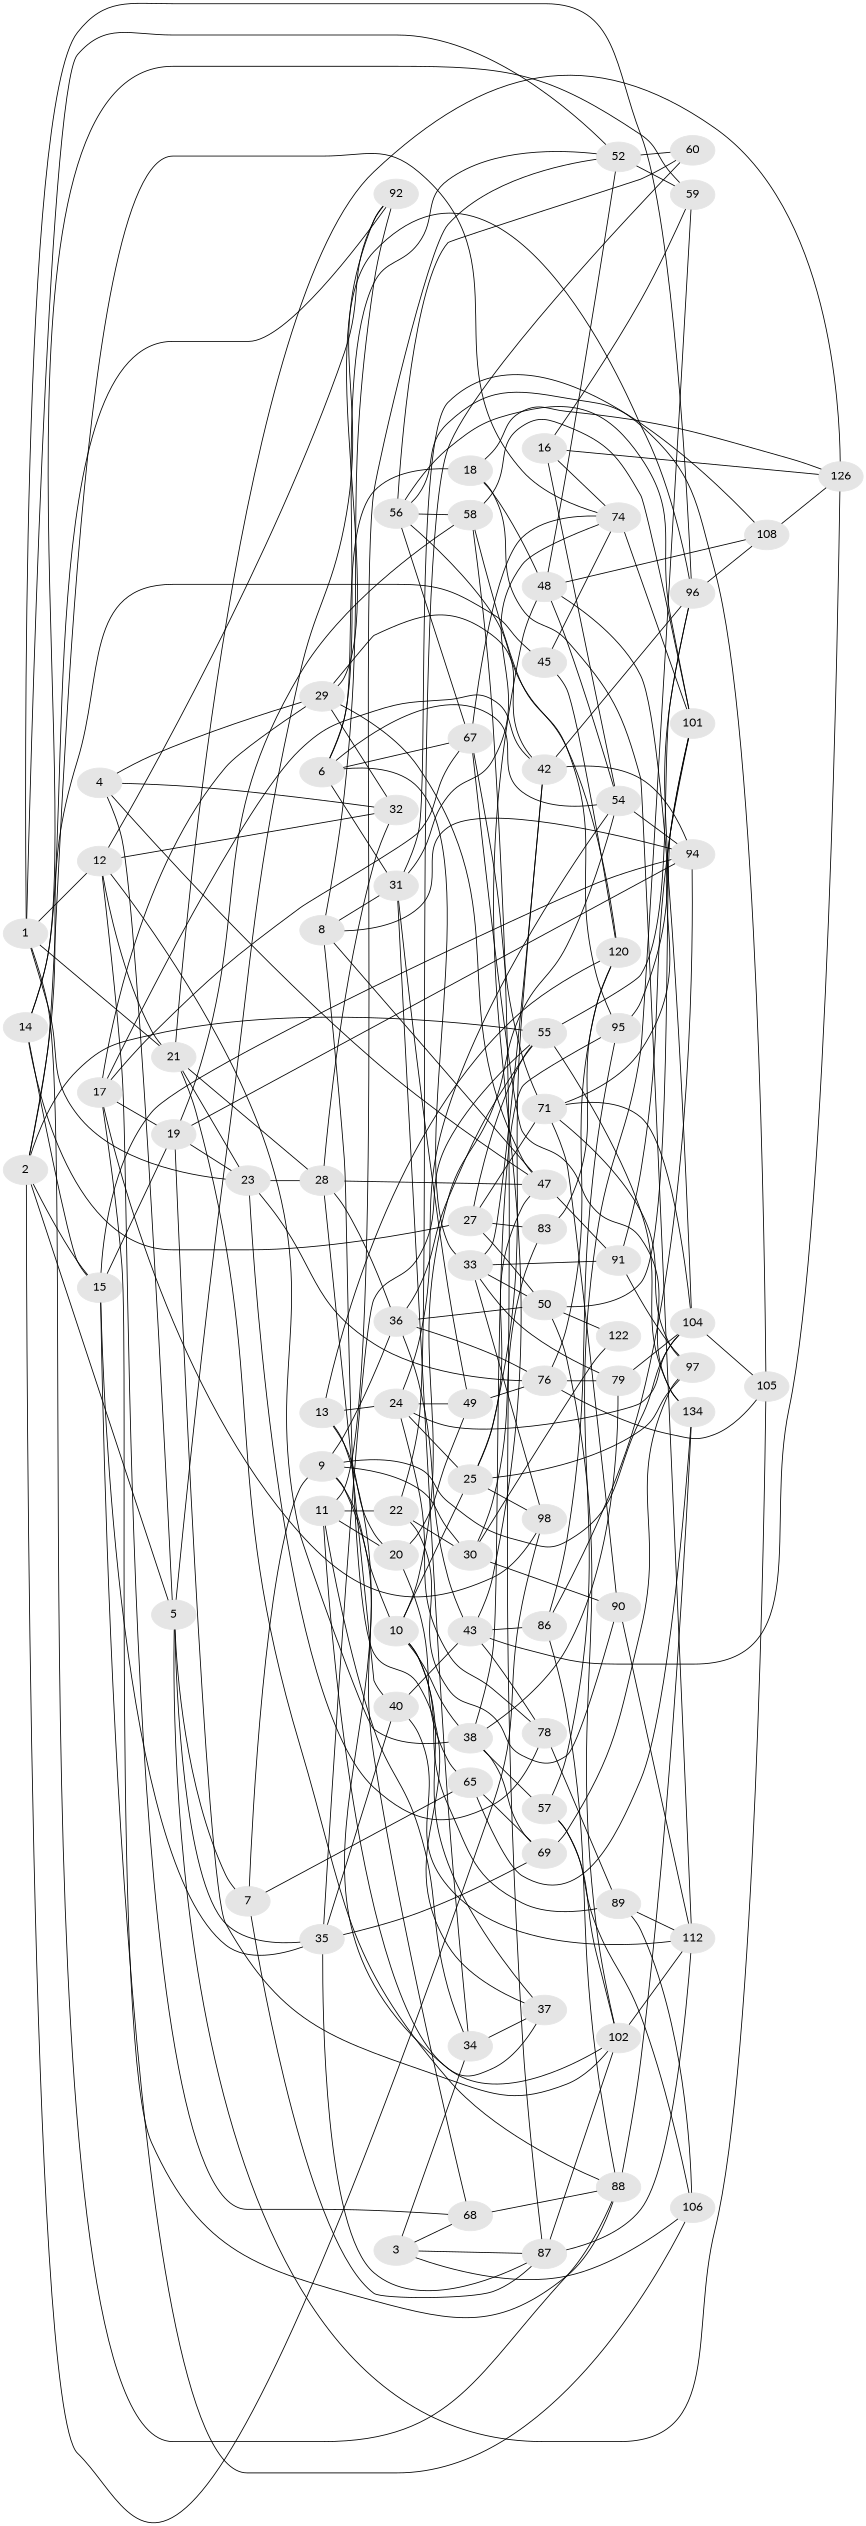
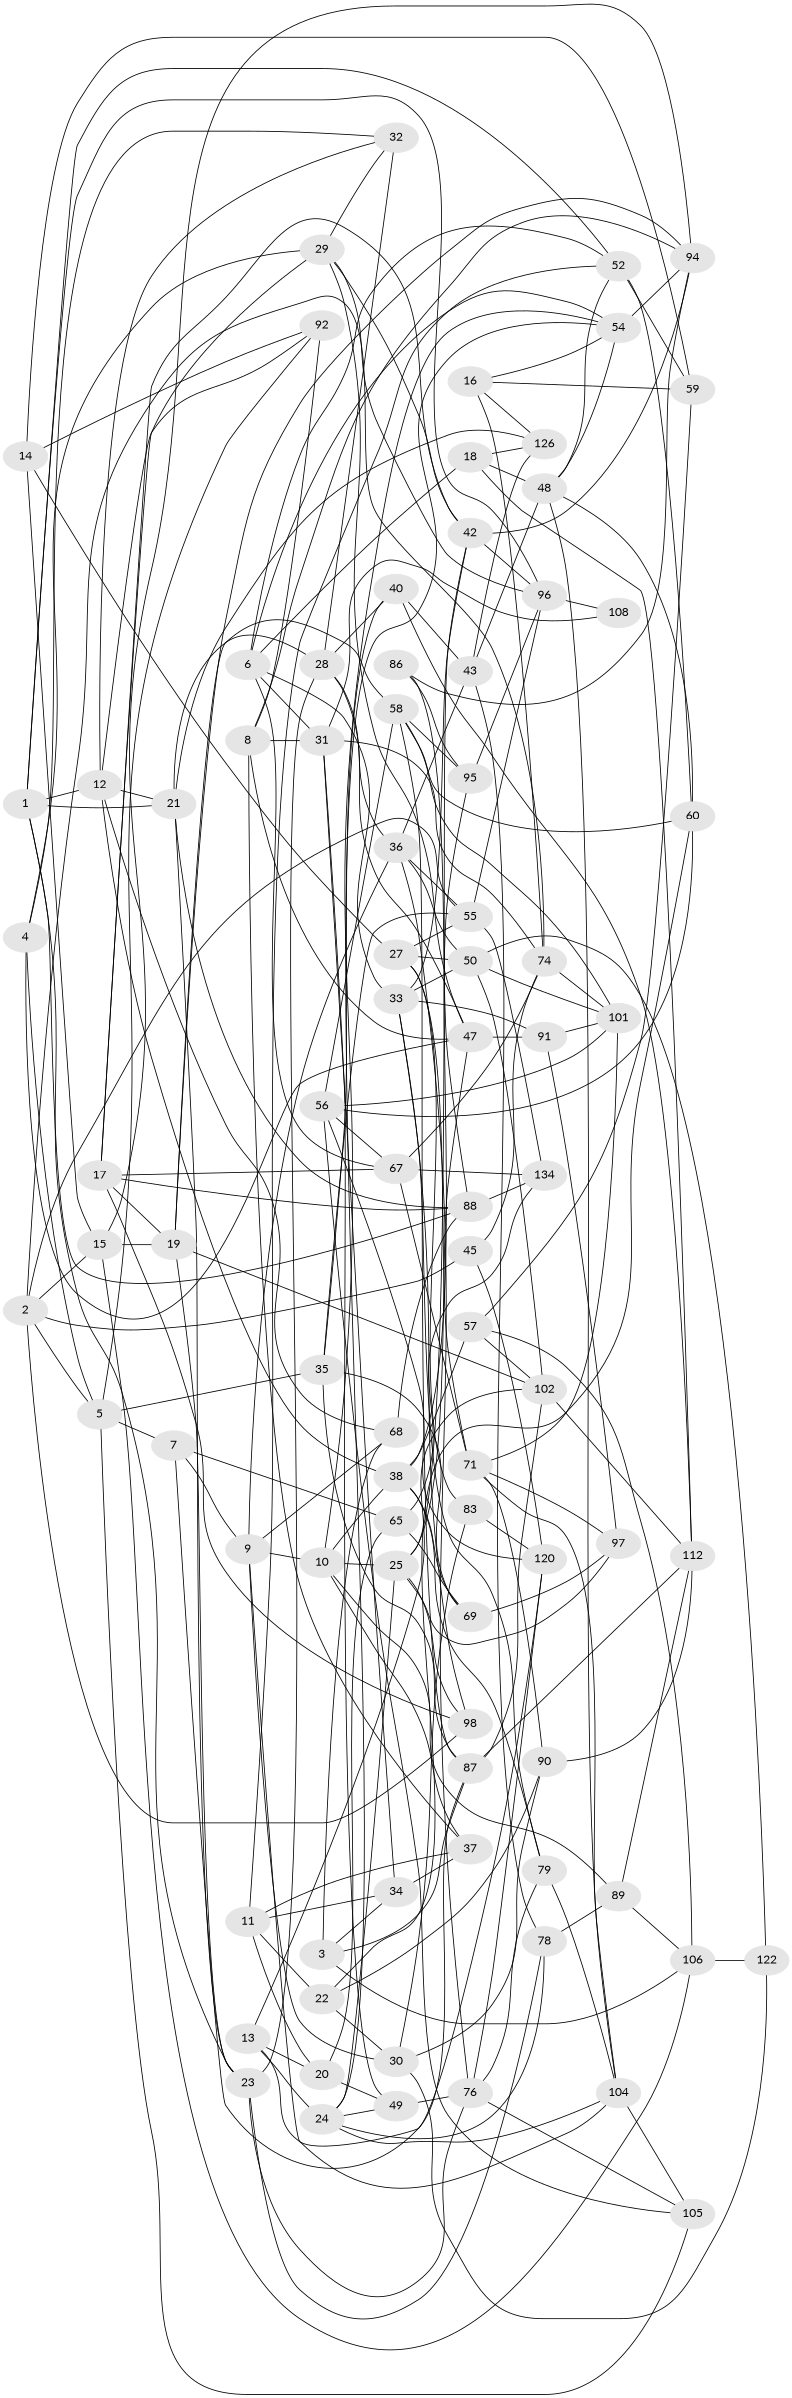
(804, 506) -> none
(651, 562) -> (671, 628)
none -> (513, 826)
(503, 1629) -> none
(132, 1673) -> none
none -> (730, 1960)
